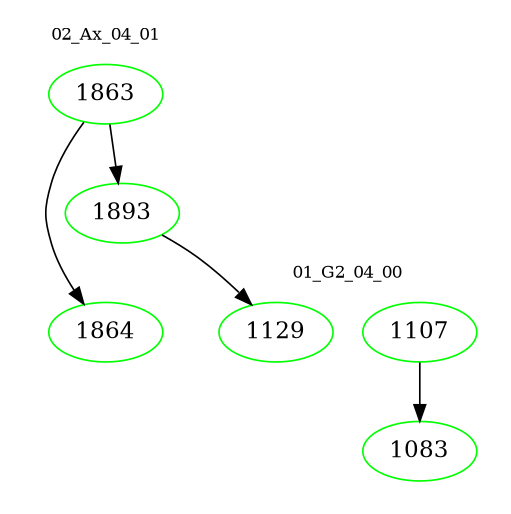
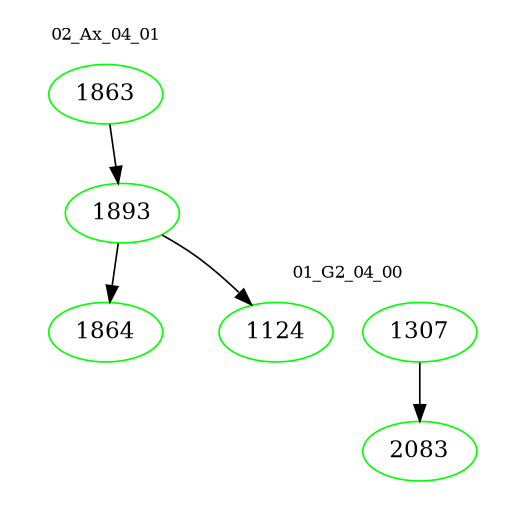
(46, 205) -> (115, 265)
(276, 332) -> (276, 332)
(420, 332) -> (420, 332)
(420, 451) -> (420, 451)
